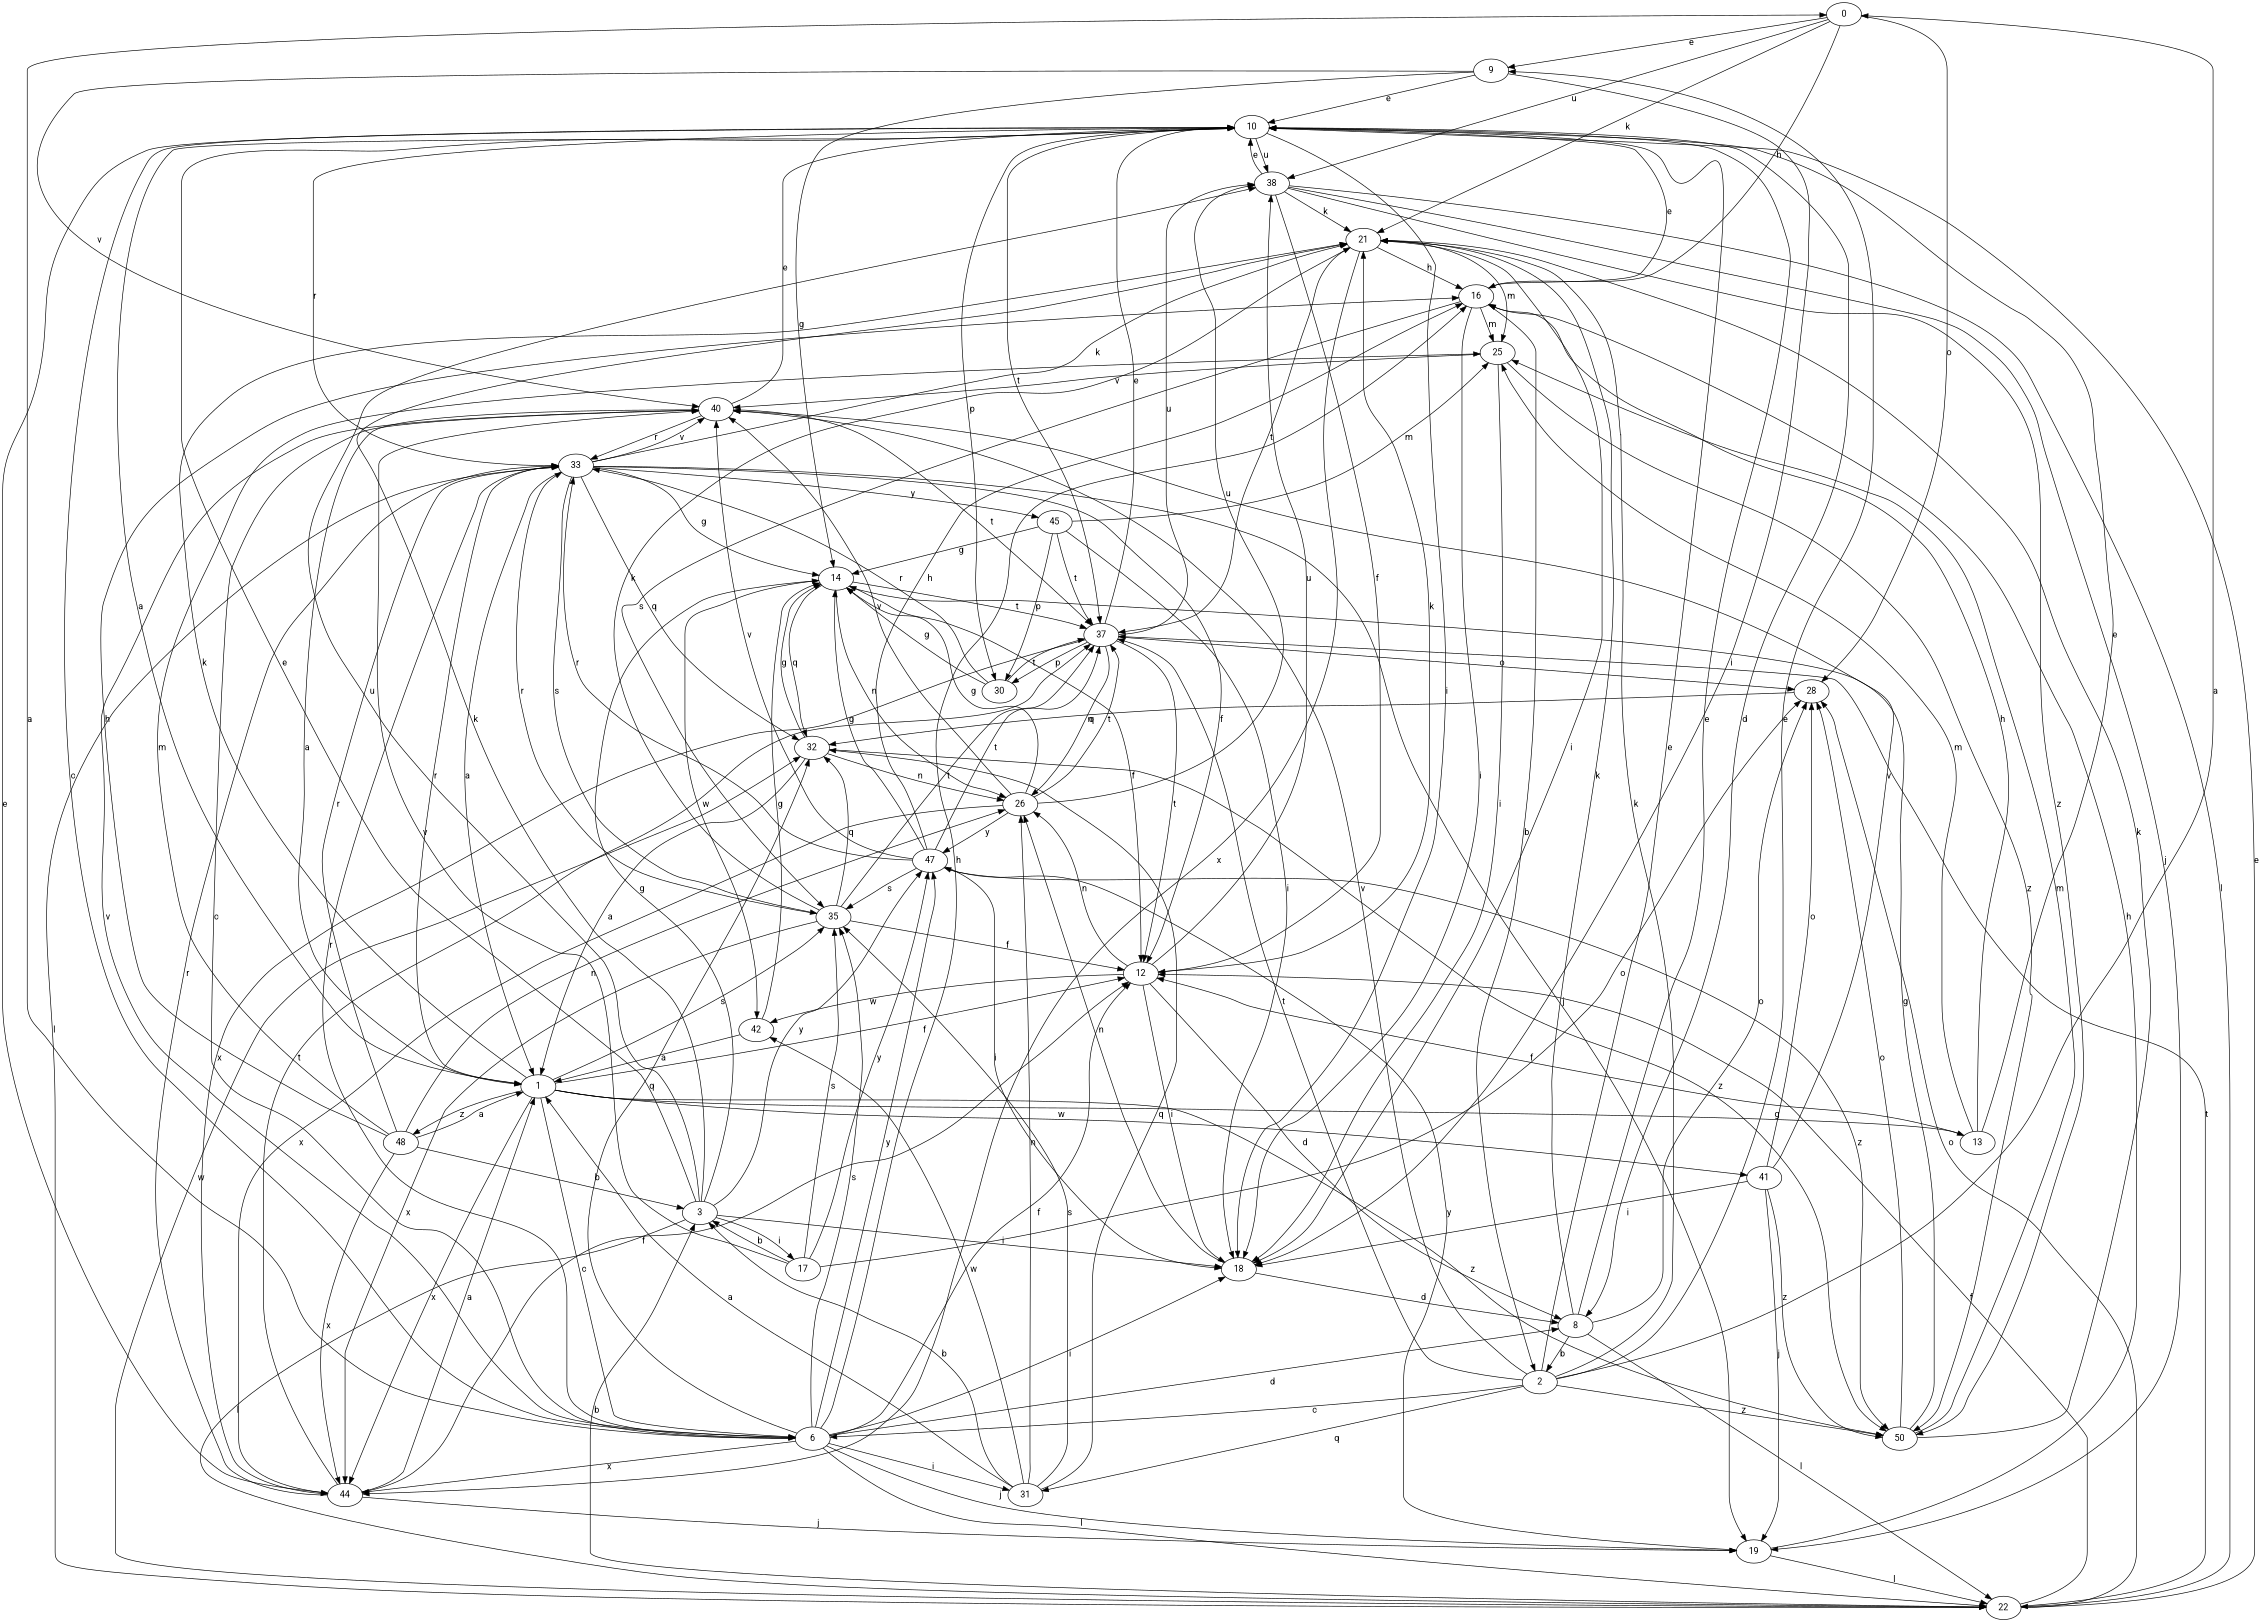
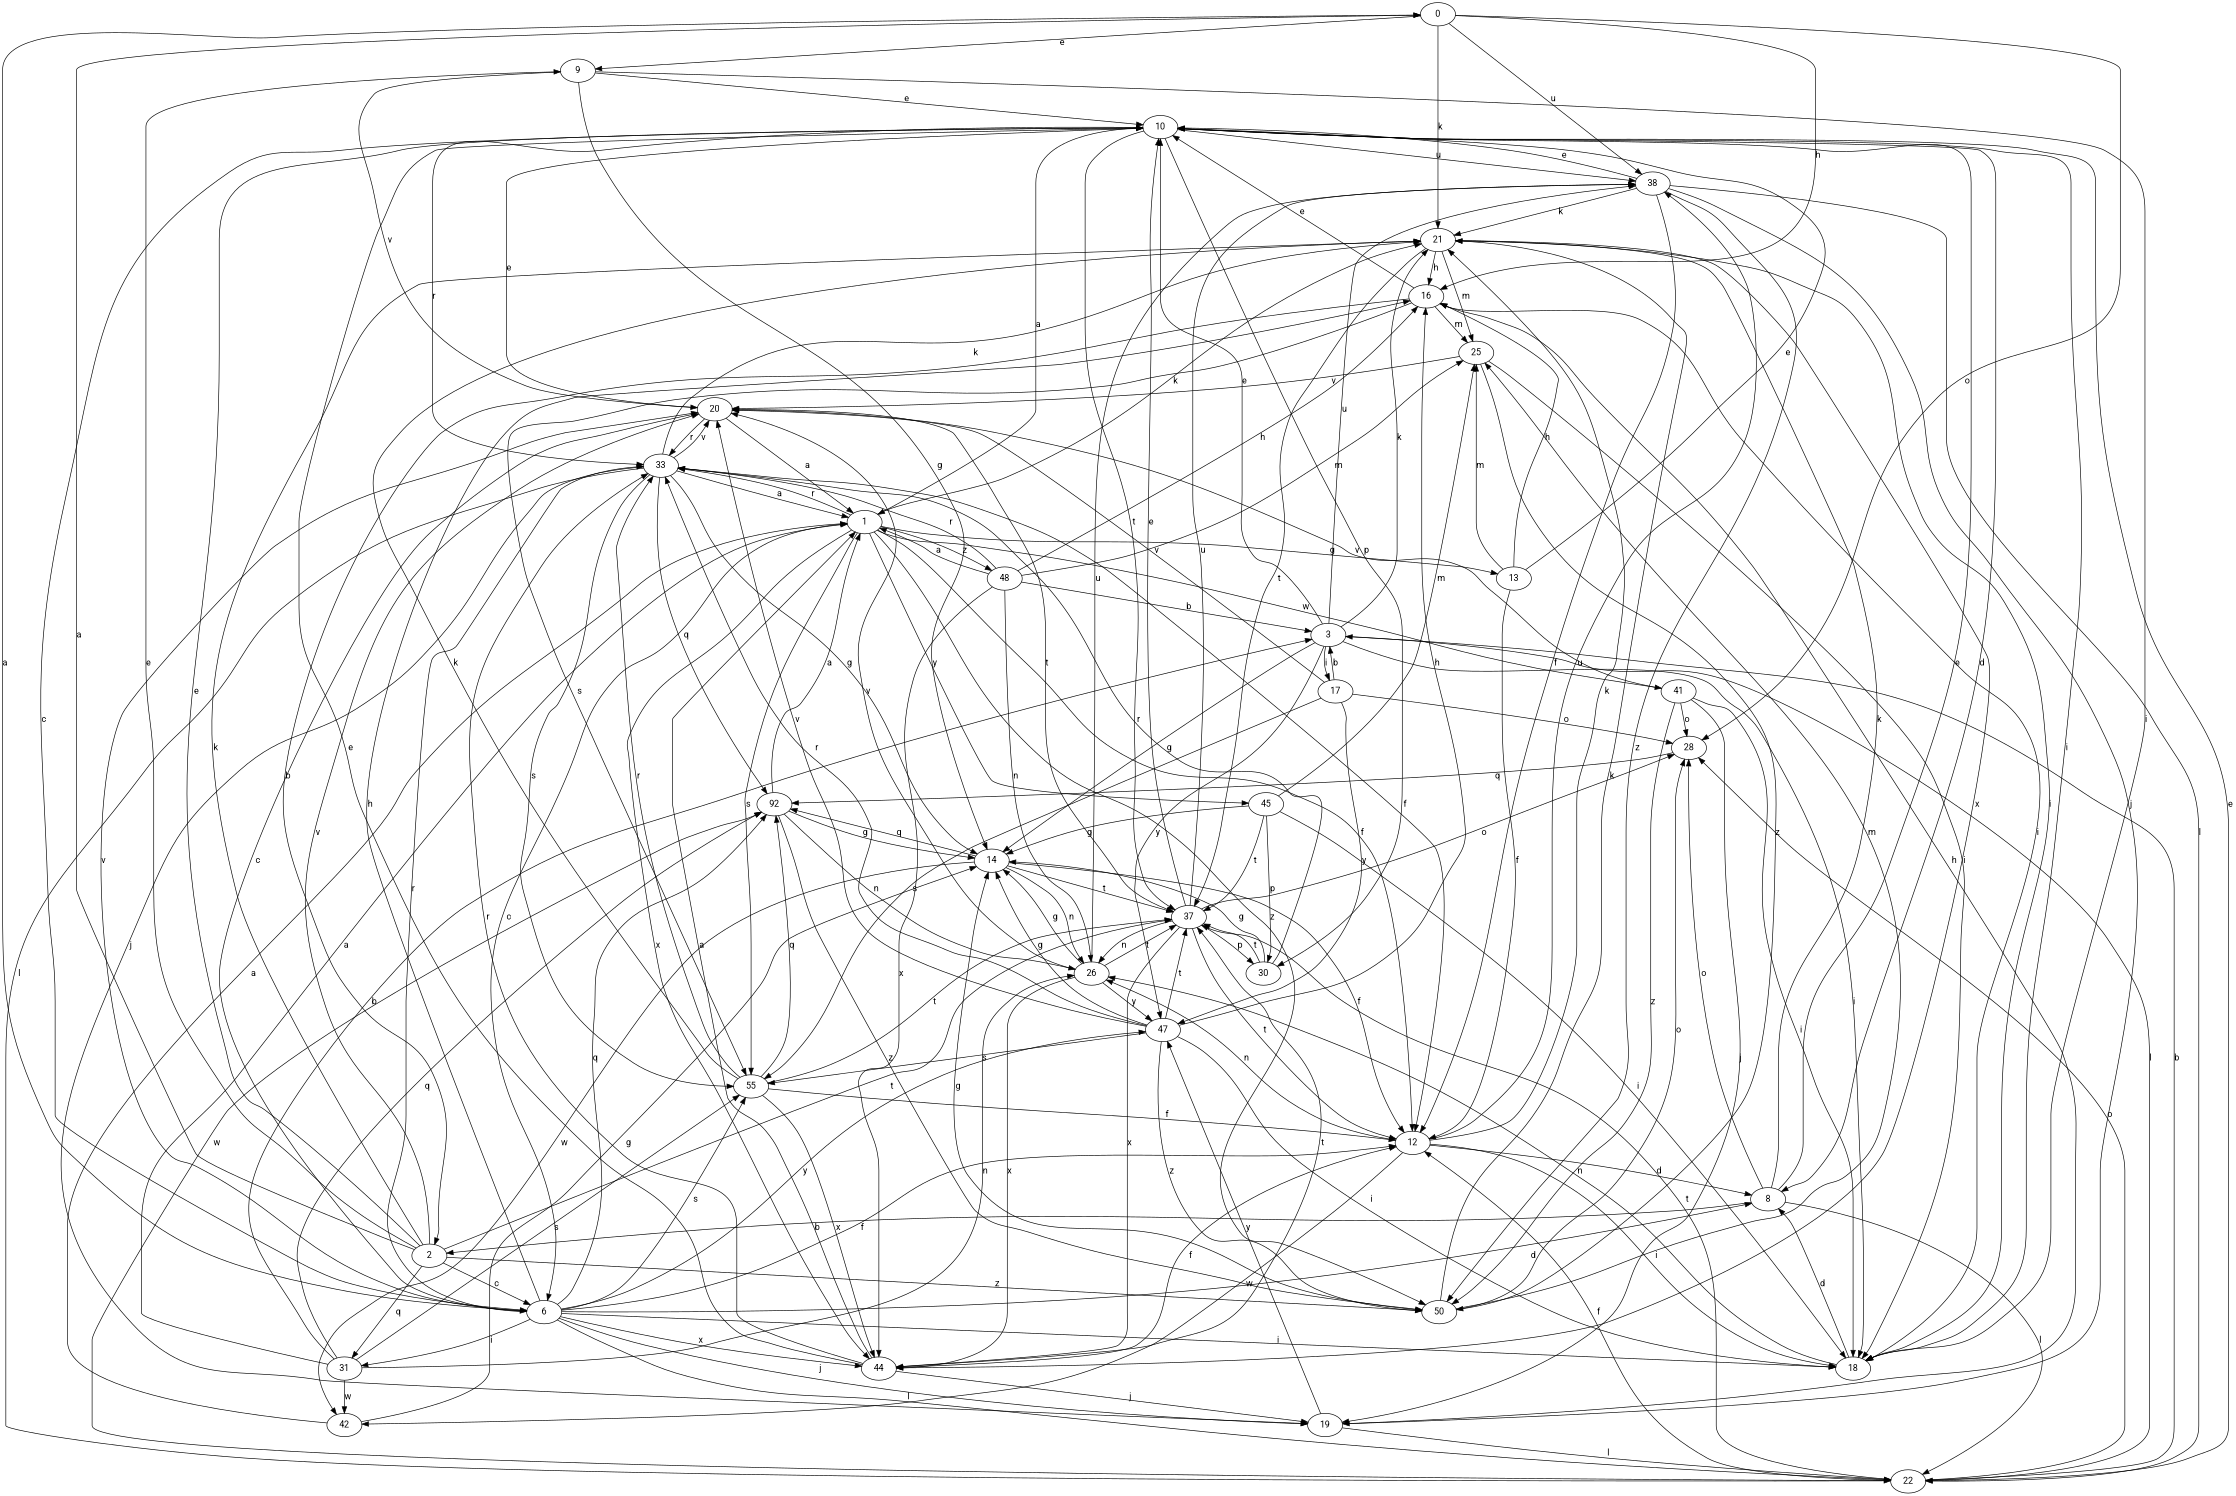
(716, 409) -> (715, 409)
(813, 486) -> (985, 771)
(812, 748) -> (774, 804)
(833, 917) -> (751, 1086)
